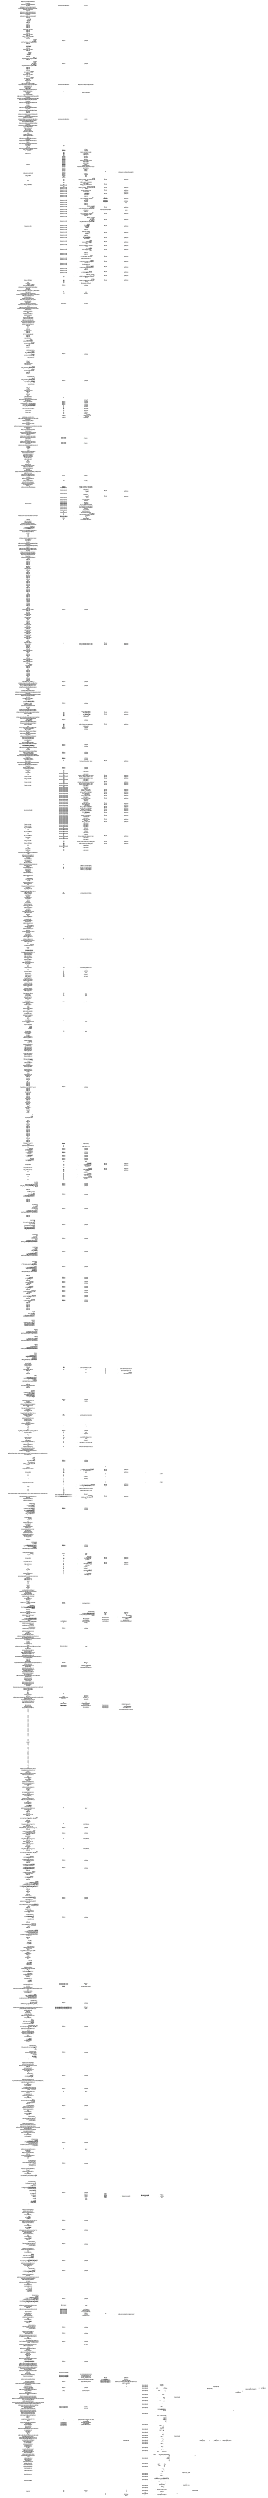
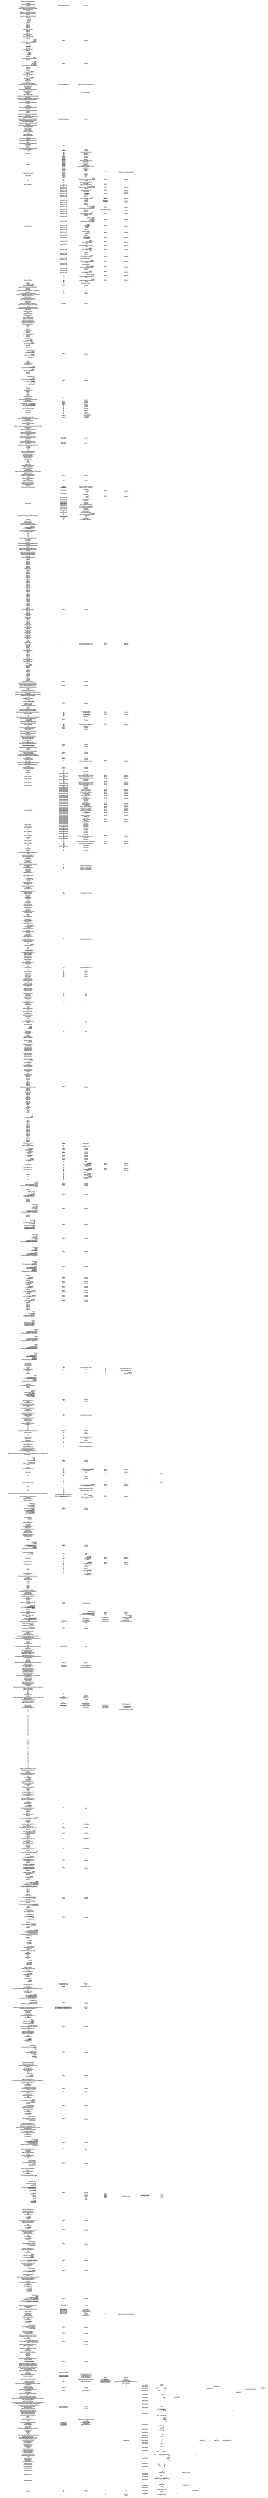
(180, 2449) -> (144, 2472)
